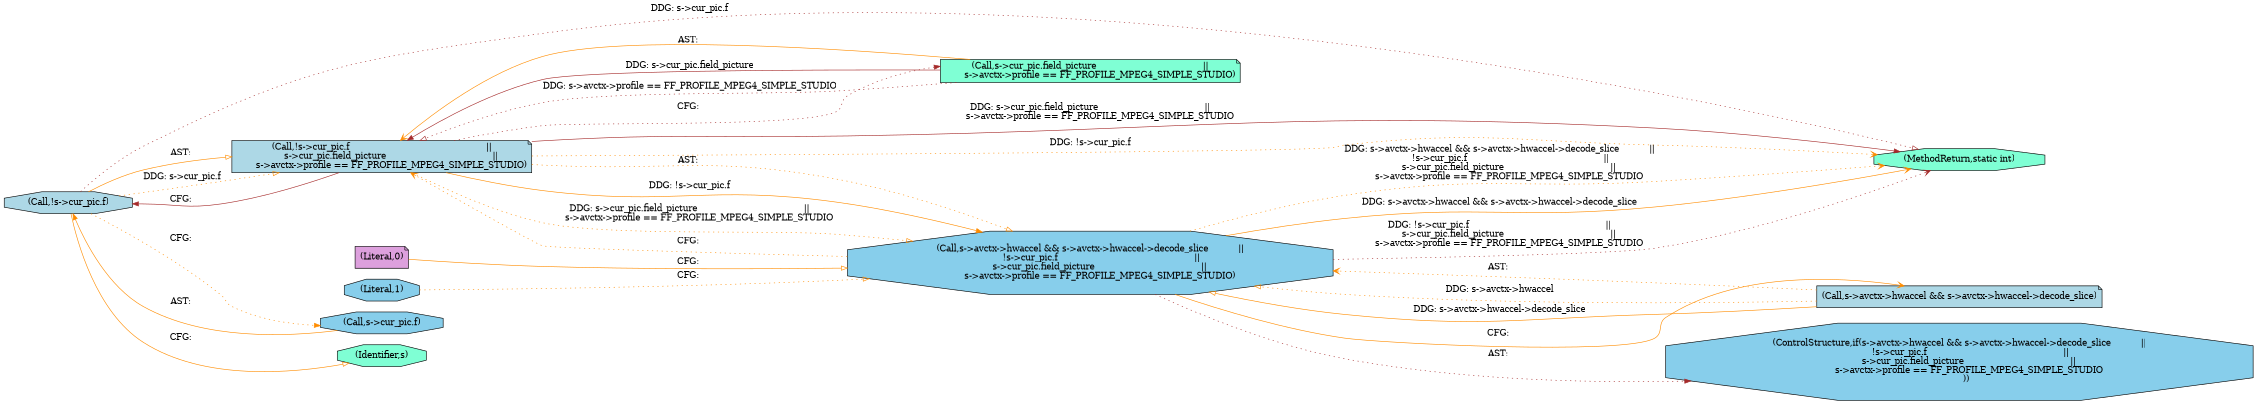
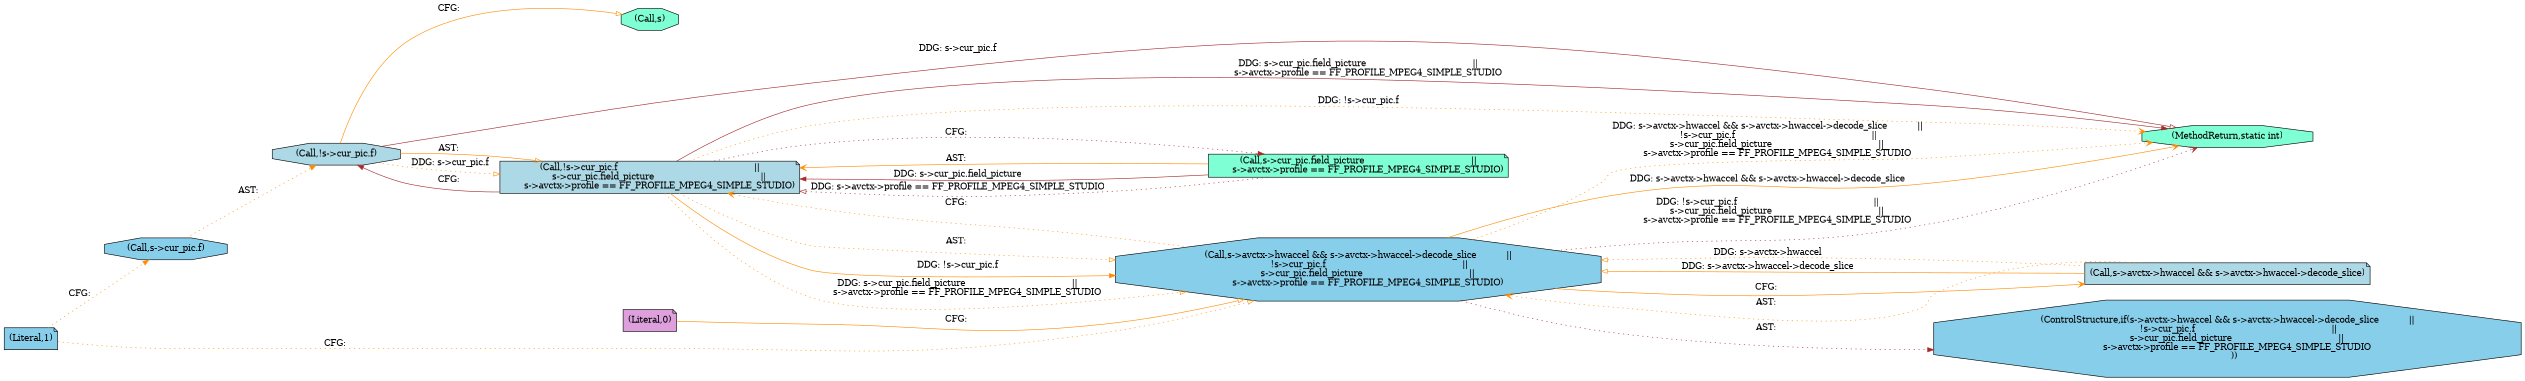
(985, 15) -> (1275, 43)
(200, 279) -> (96, 295)
(382, 290) -> (31, 339)
(183, 323) -> (248, 203)
(382, 356) -> (650, 19)
